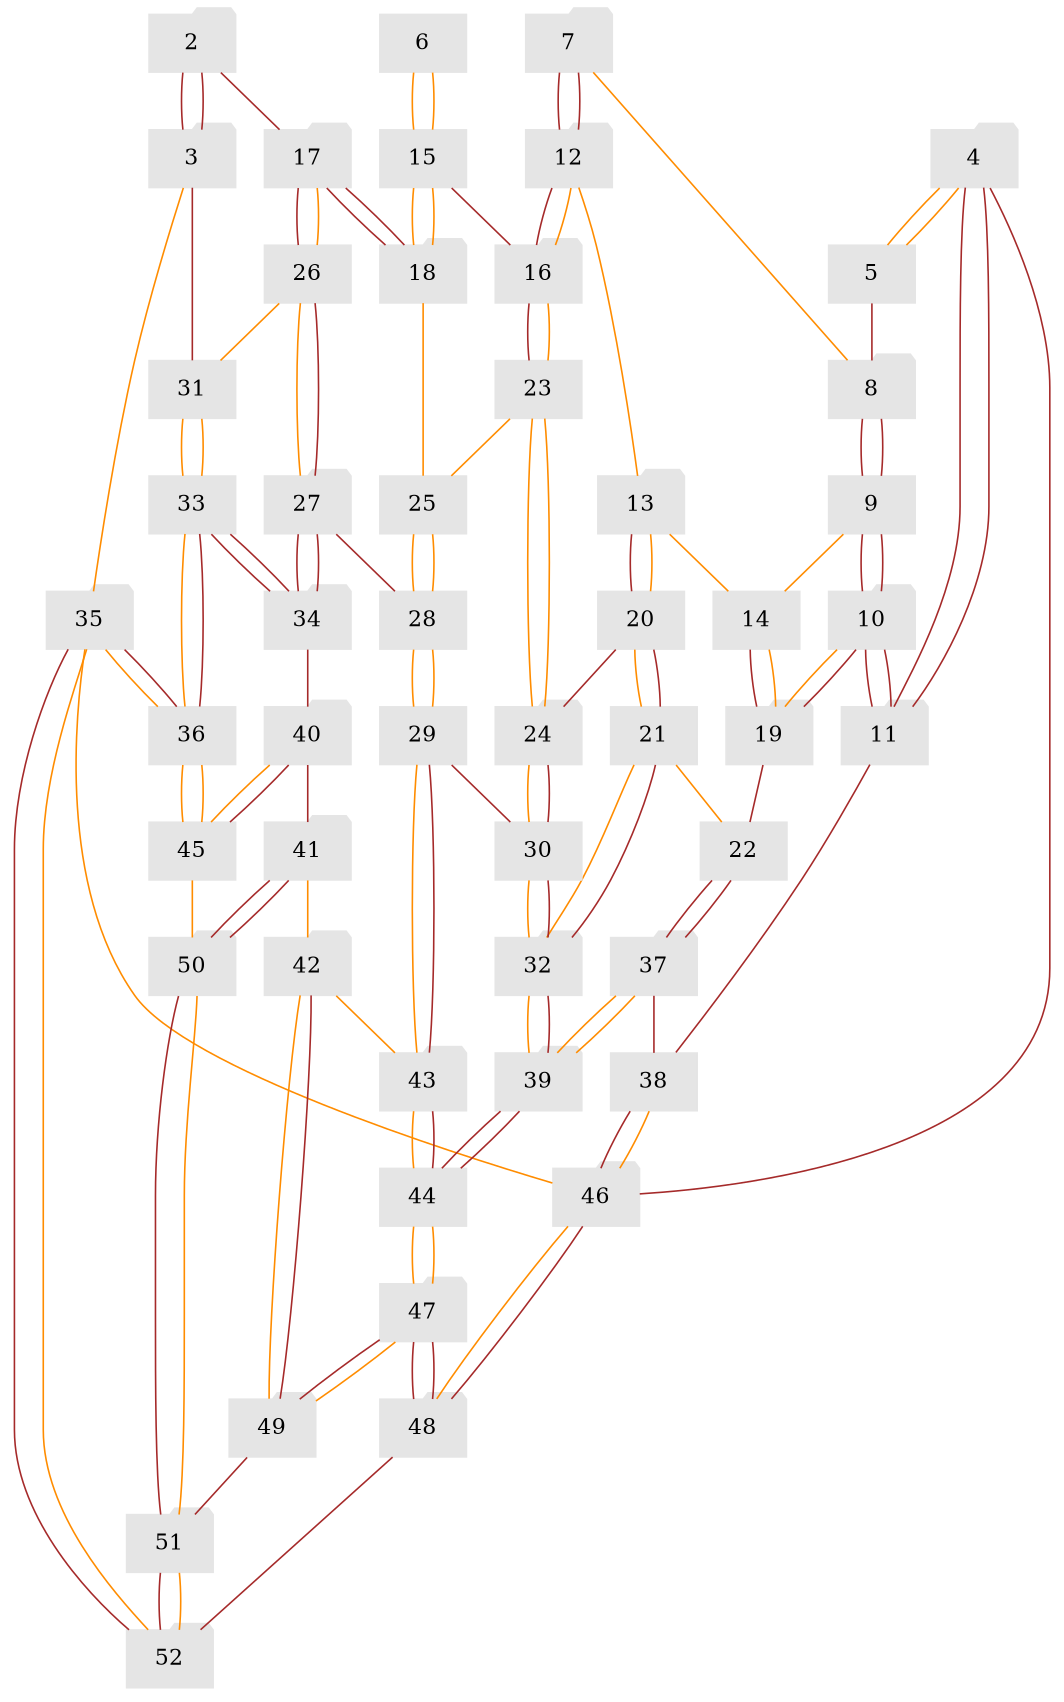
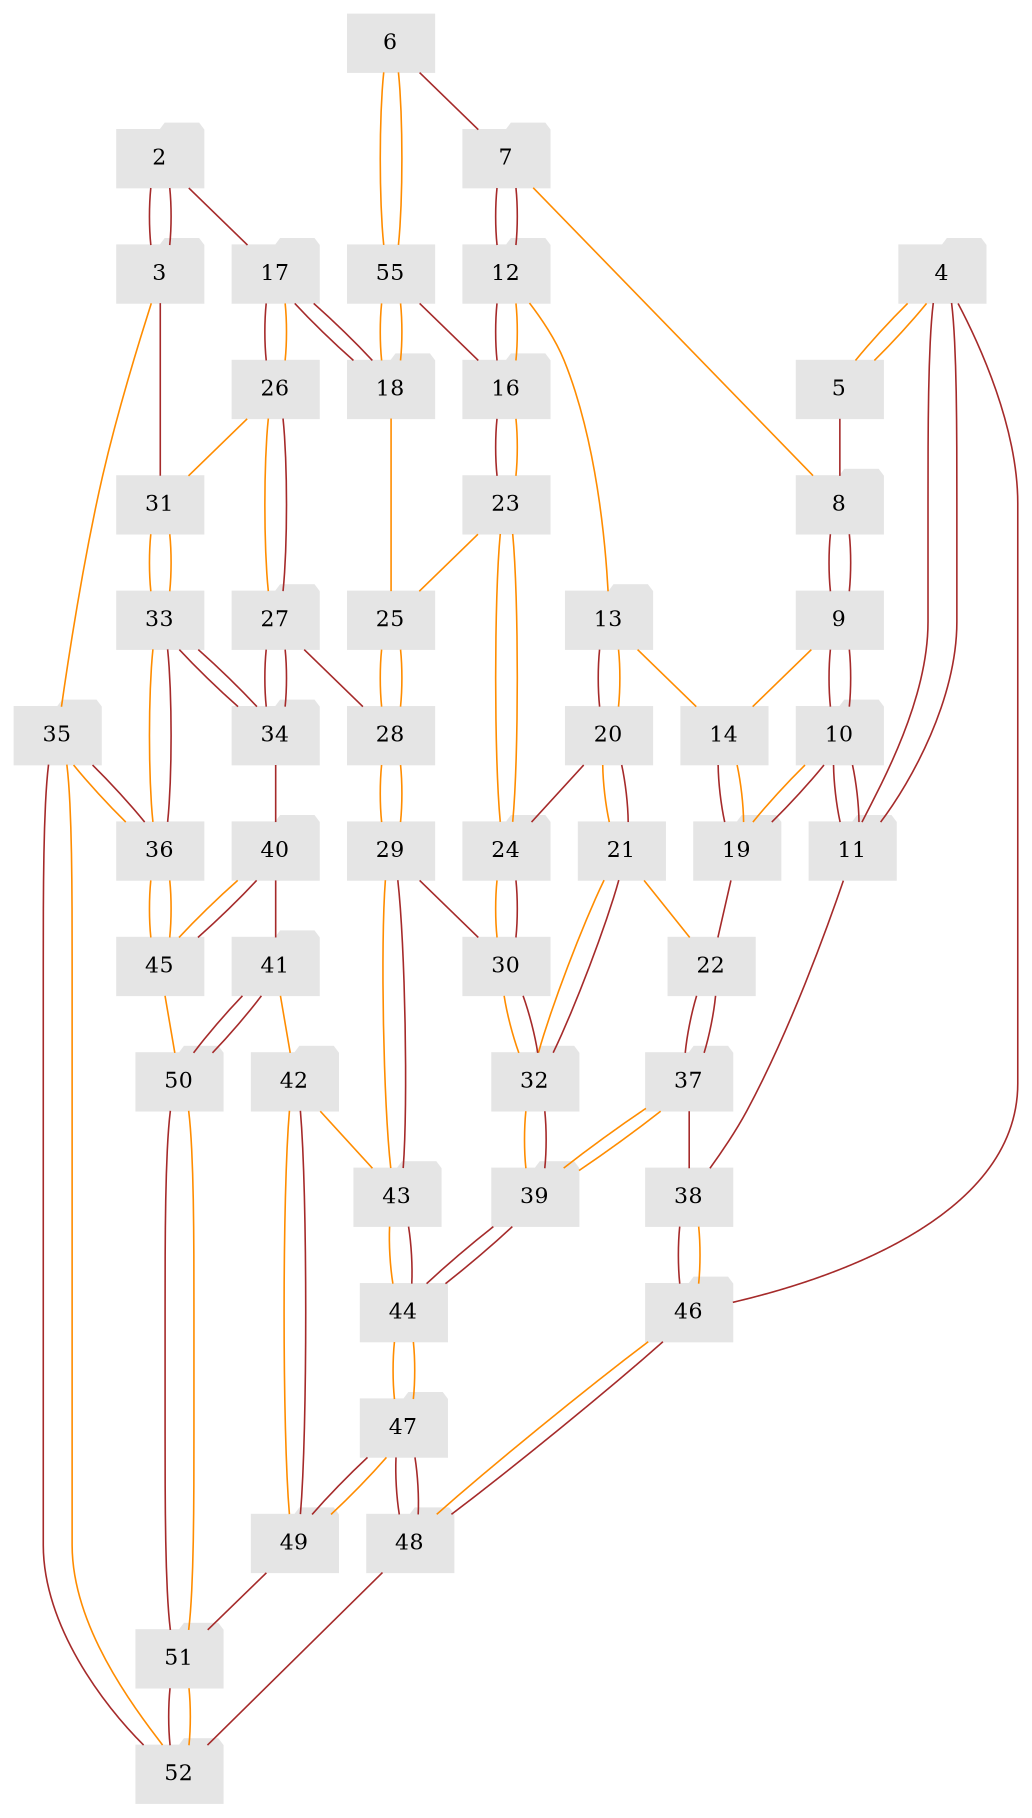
none -> (449, 101)
(423, 159) -> (391, 274)
(158, 1018) -> none
